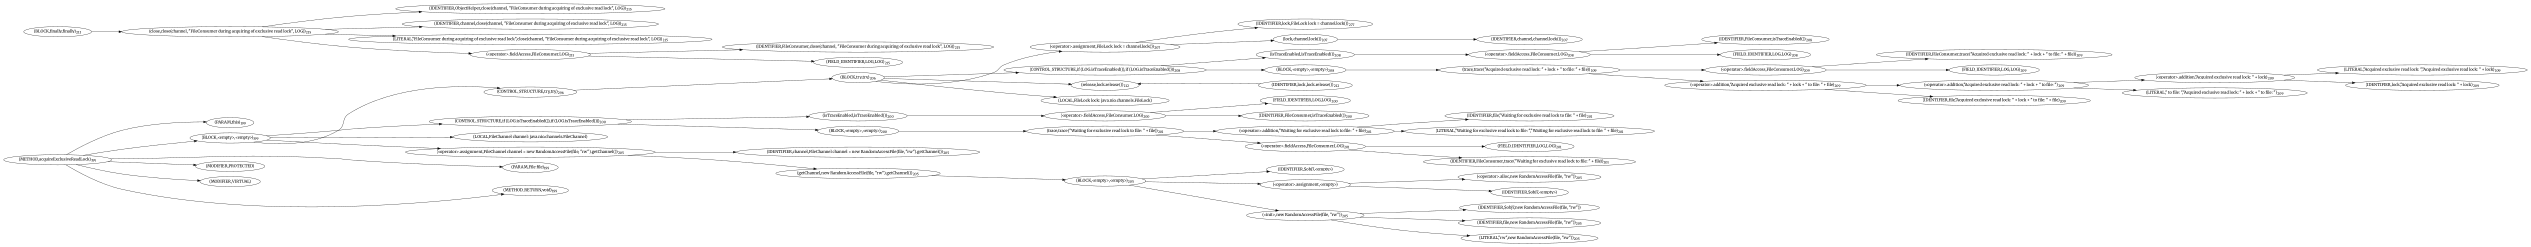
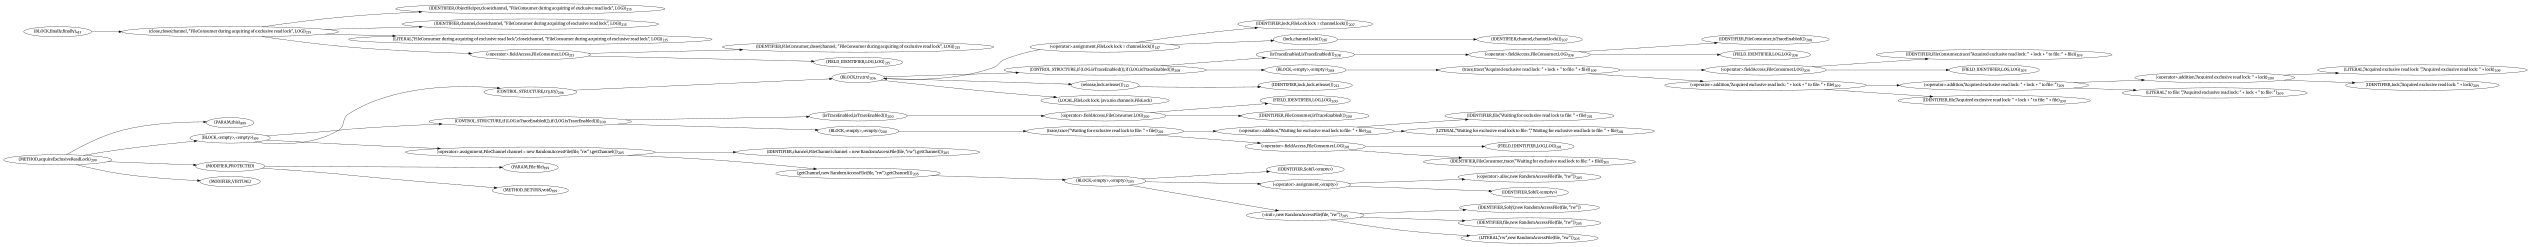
(1352, 24) -> (1352, 24)
(79, 31) -> (79, 31)
(1325, 39) -> (1325, 39)
(1157, 47) -> (1157, 47)
(970, 79) -> (954, 77)
(1201, 83) -> (1198, 87)
(243, 122) -> (243, 122)
(530, 137) -> none
(305, 157) -> (382, 167)
(94, 159) -> (94, 159)
(281, 207) -> (378, 178)
